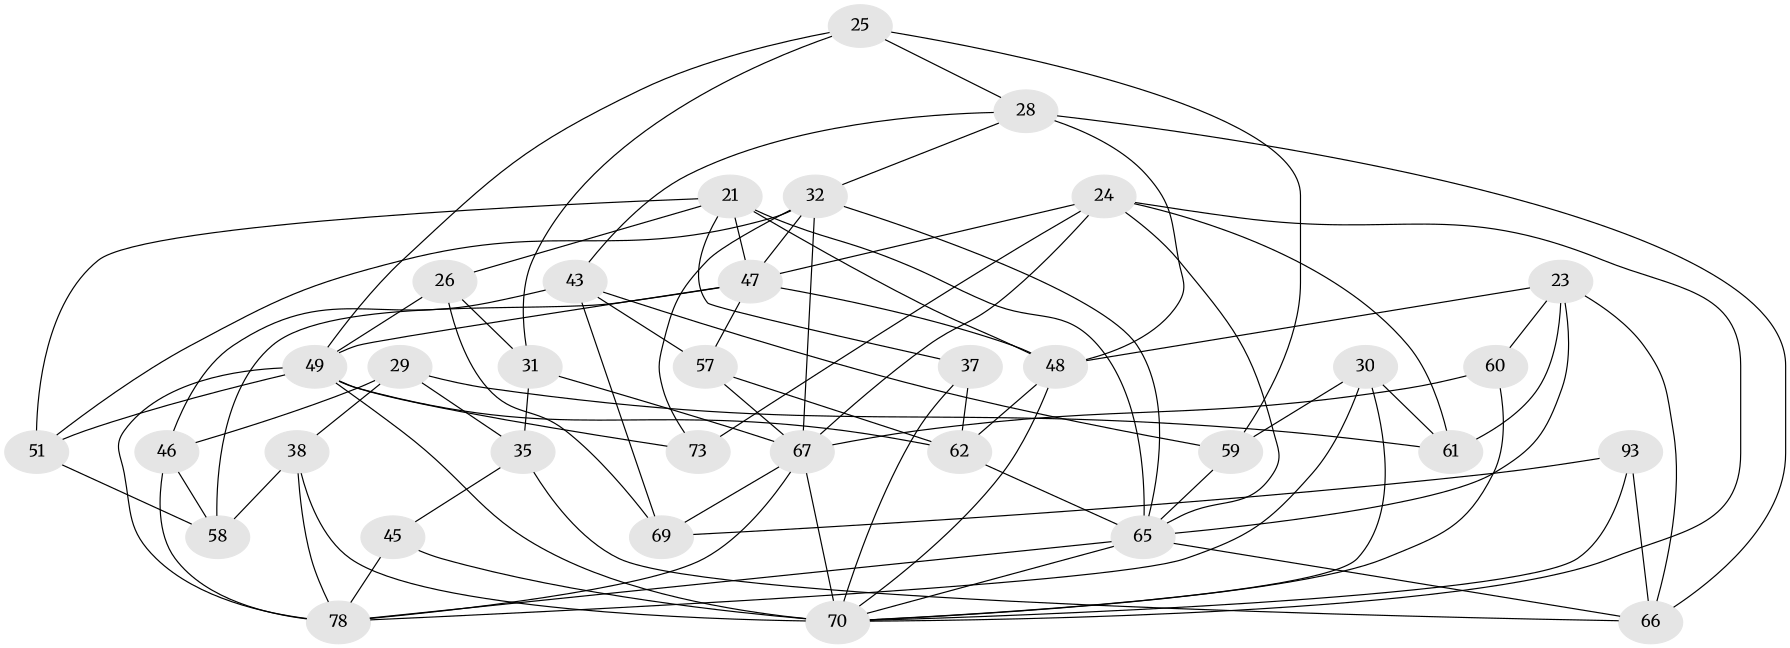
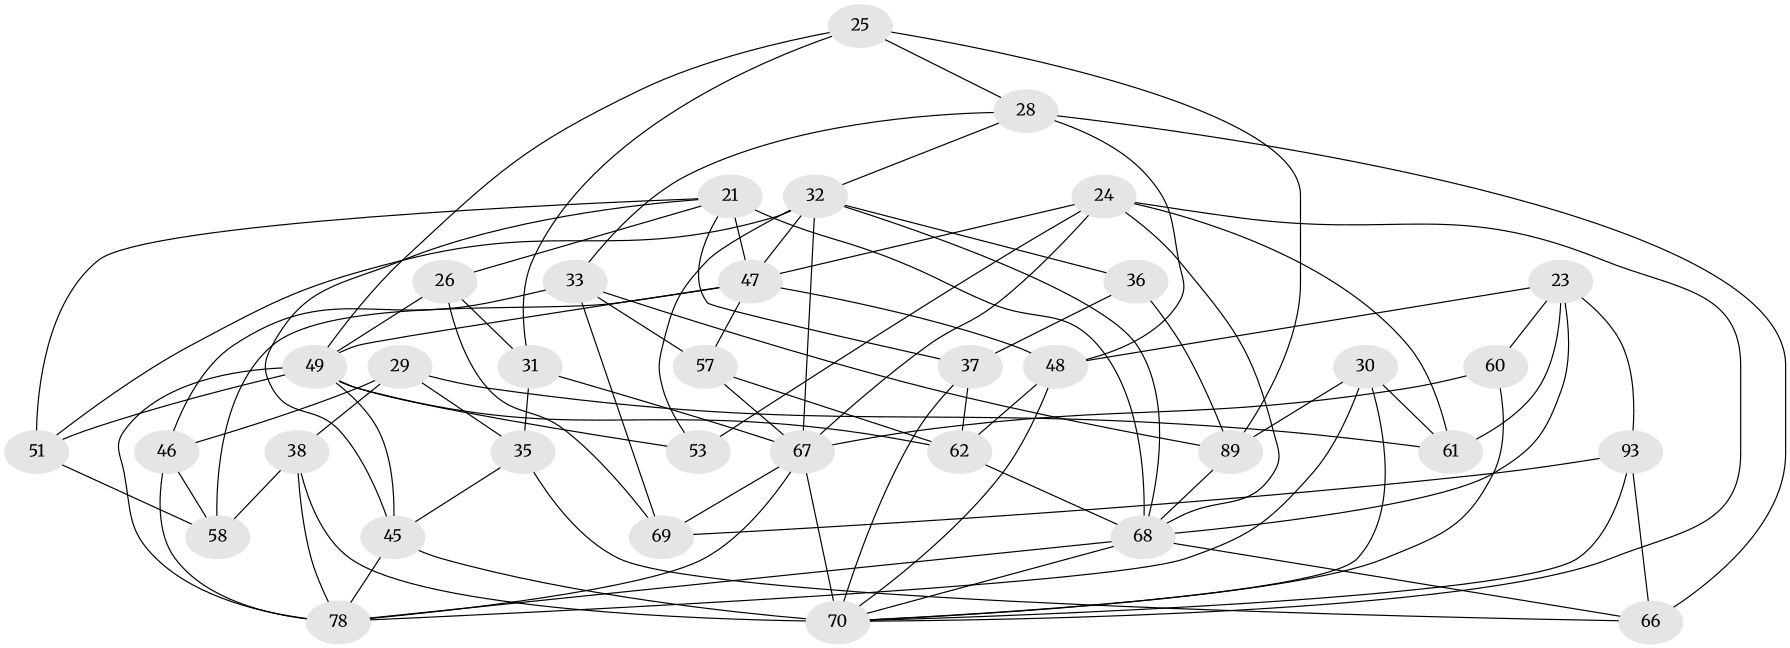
(575, 282) -> (575, 282)
none -> (1136, 282)
(890, 287) -> (316, 295)
(1673, 432) -> (1627, 356)
(698, 452) -> (698, 452)
(1231, 452) -> (1231, 452)
(1143, 537) -> (1143, 537)
(547, 550) -> (383, 441)
